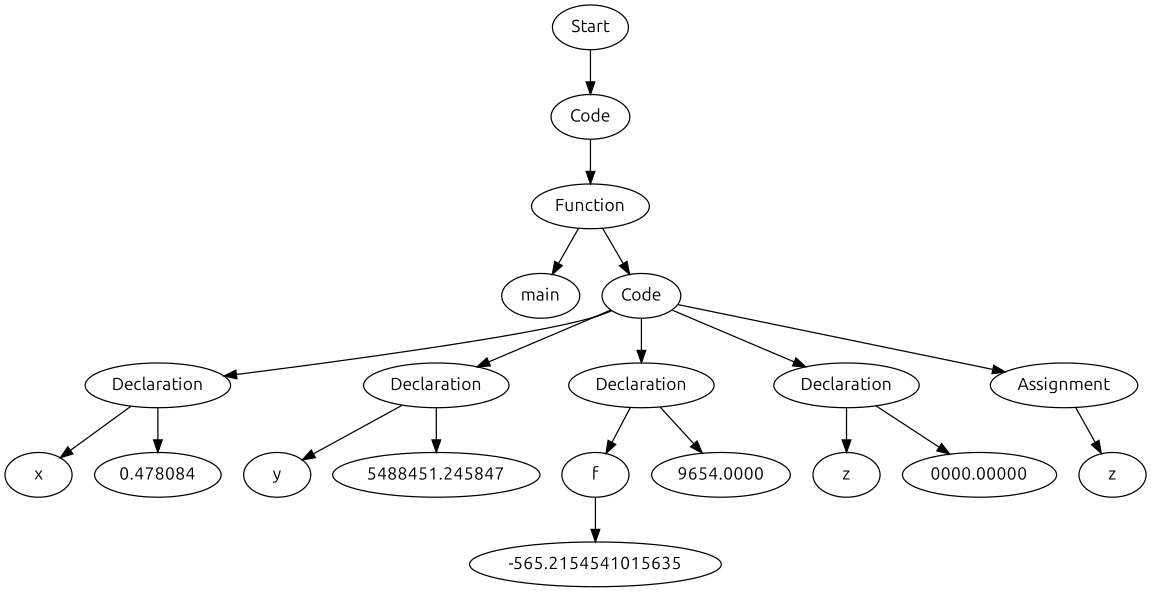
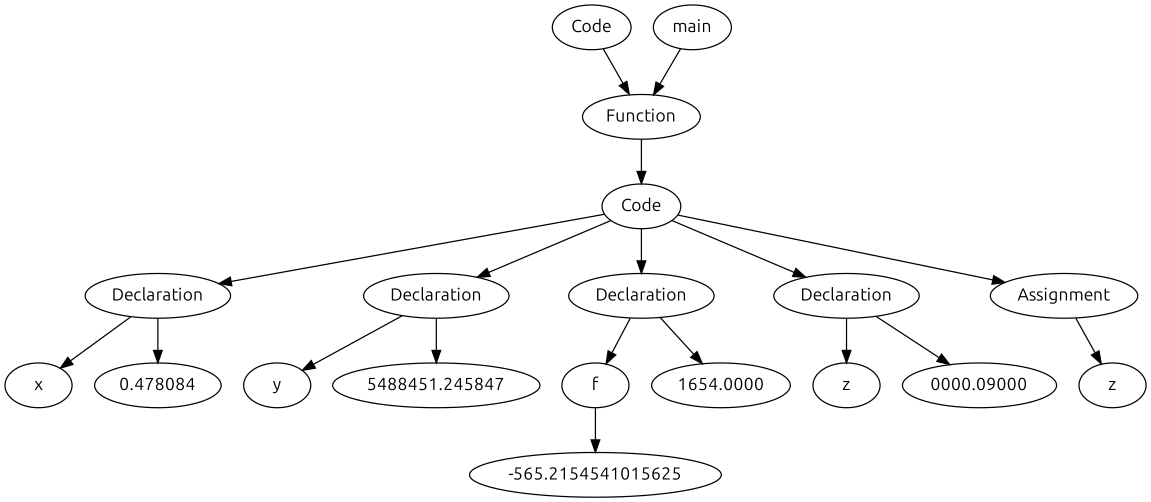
(590, 27) -> none
(568, 246) -> (670, 66)
(721, 475) -> (721, 385)
(980, 475) -> (980, 385)
(595, 564) -> (595, 475)
